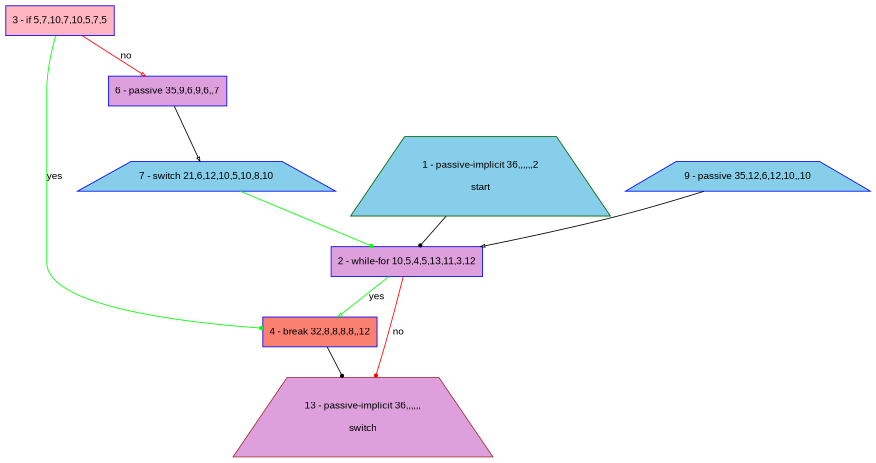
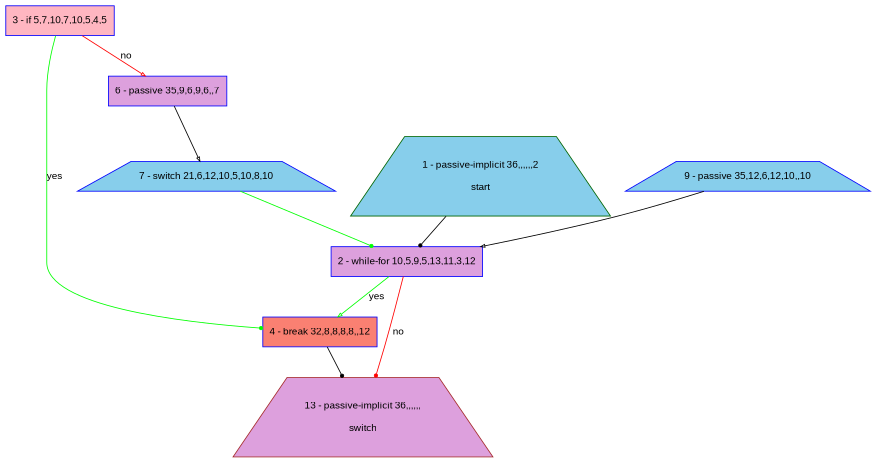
(60, 21) -> (60, 21)
(407, 262) -> (407, 262)
